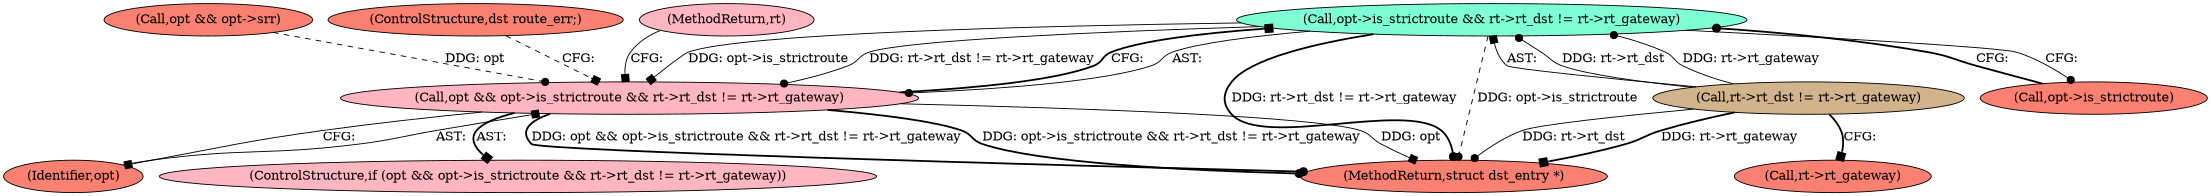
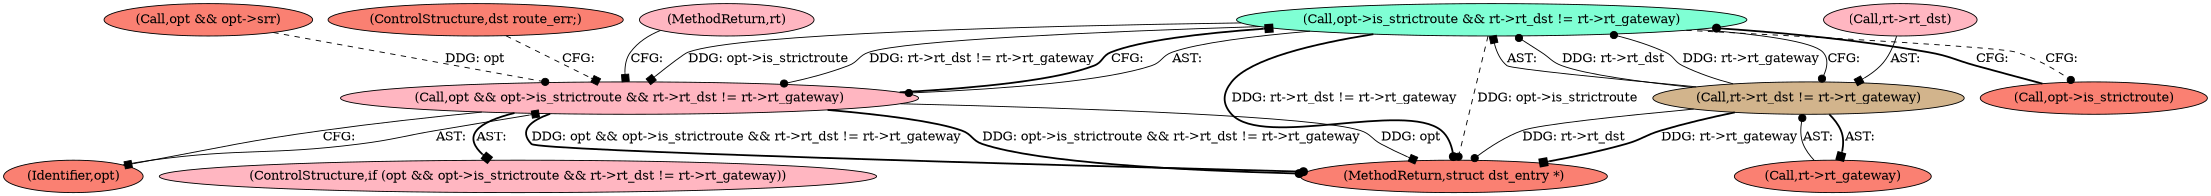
none -> (1900, 20)
none -> (1796, 42)
(1909, 43) -> (1909, 43)
(1862, 137) -> (1862, 137)
none -> (1803, 143)
